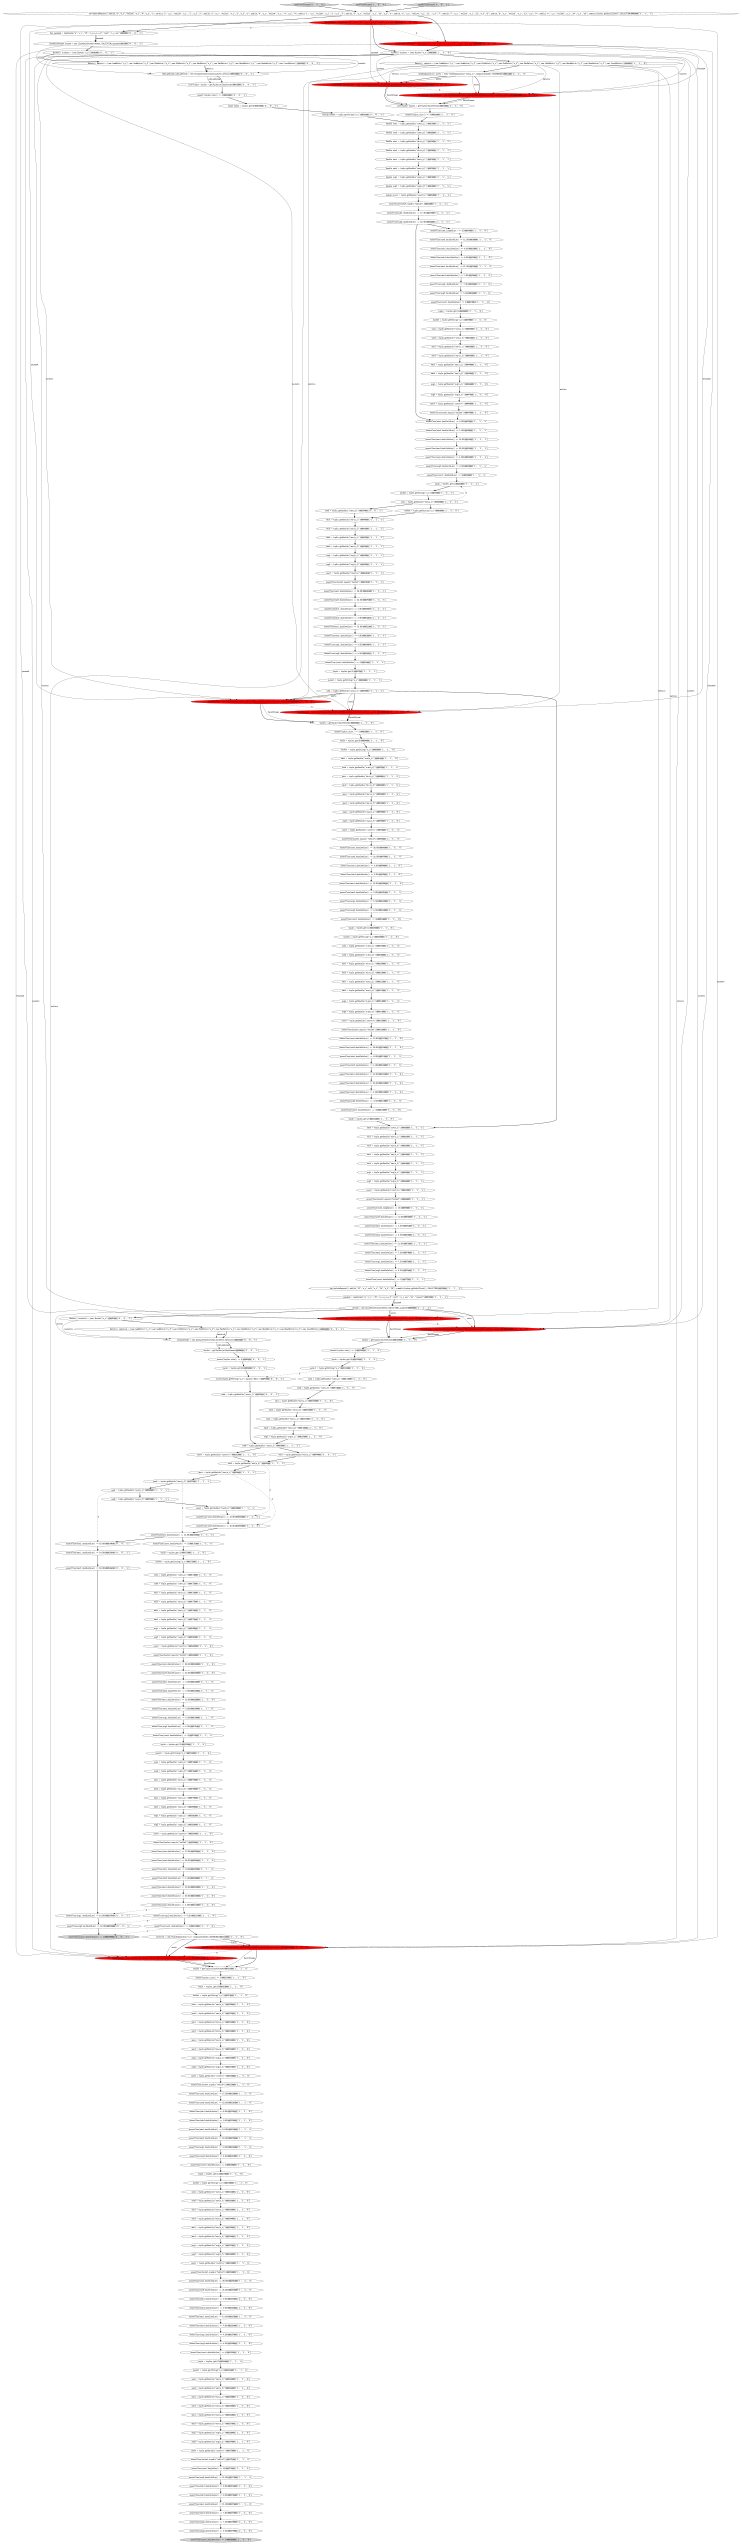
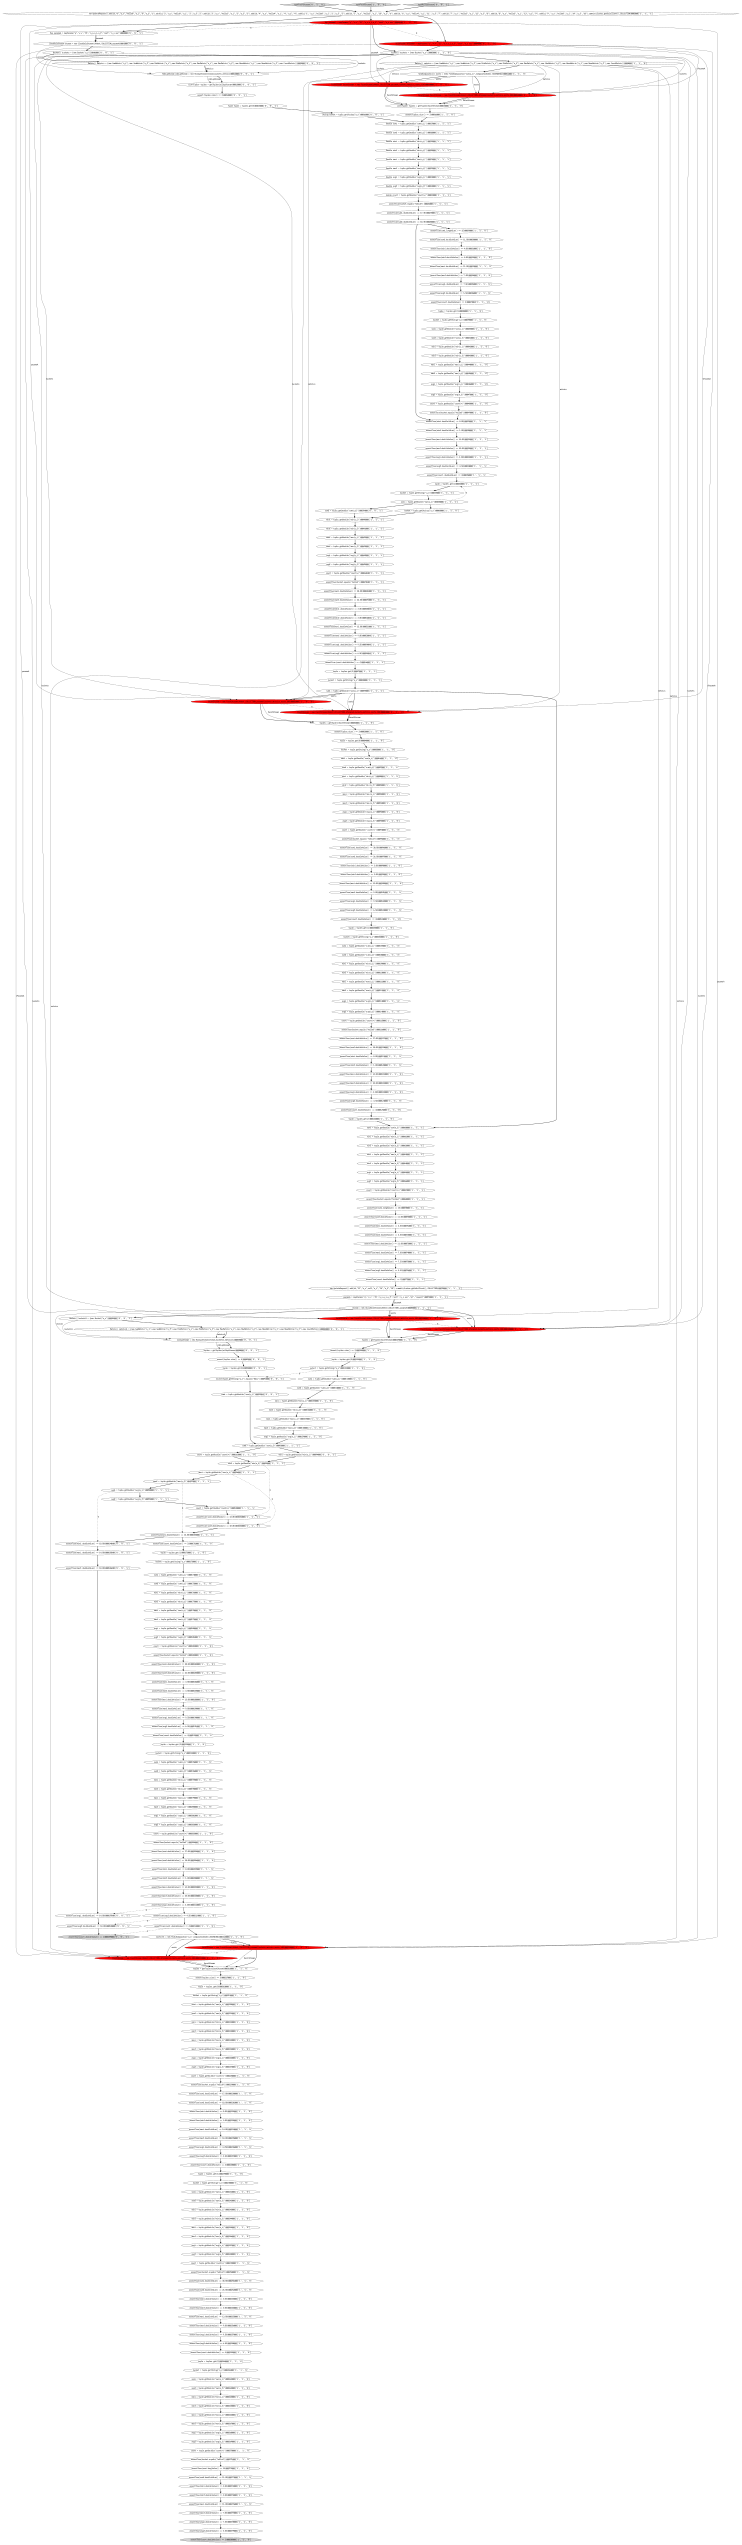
(237, 100) -> none
none -> (371, 1114)
(221, 2356) -> none
